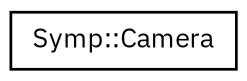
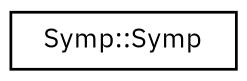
(124, 41) -> (124, 41)
